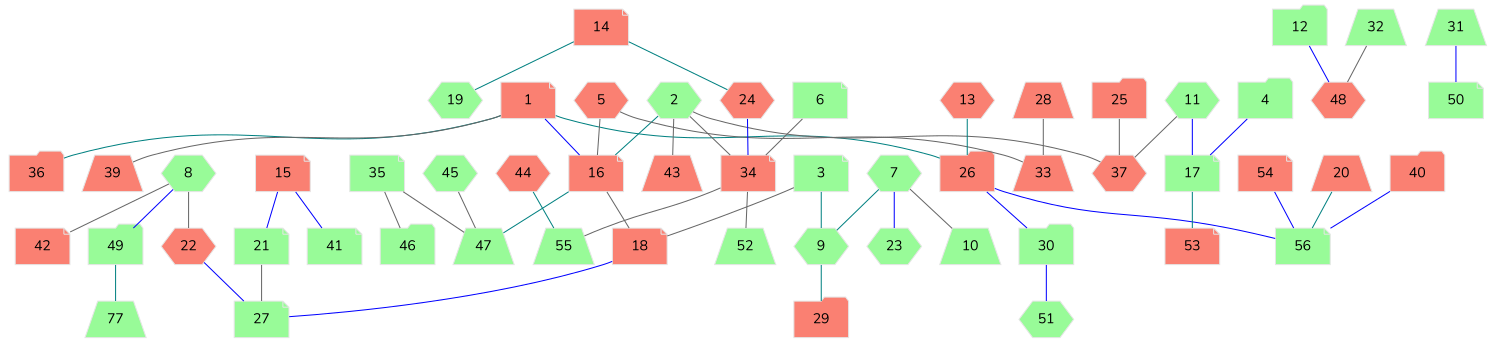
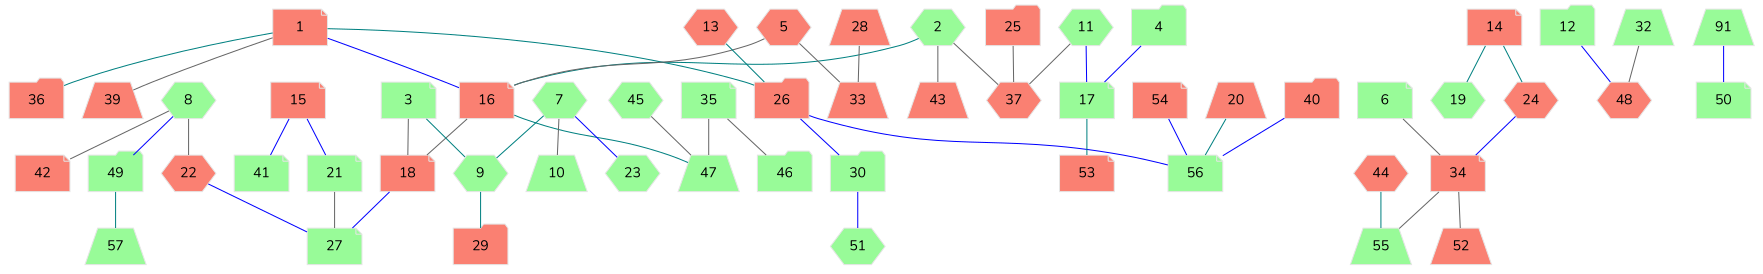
(1456, 27) -> (1724, 27)
(719, 144) -> none
(745, 246) -> (1461, 246)
(116, 319) -> (116, 246)
